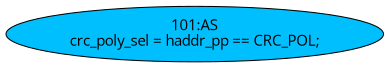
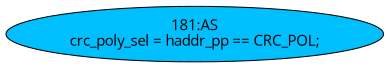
(195, 34) -> (195, 34)
